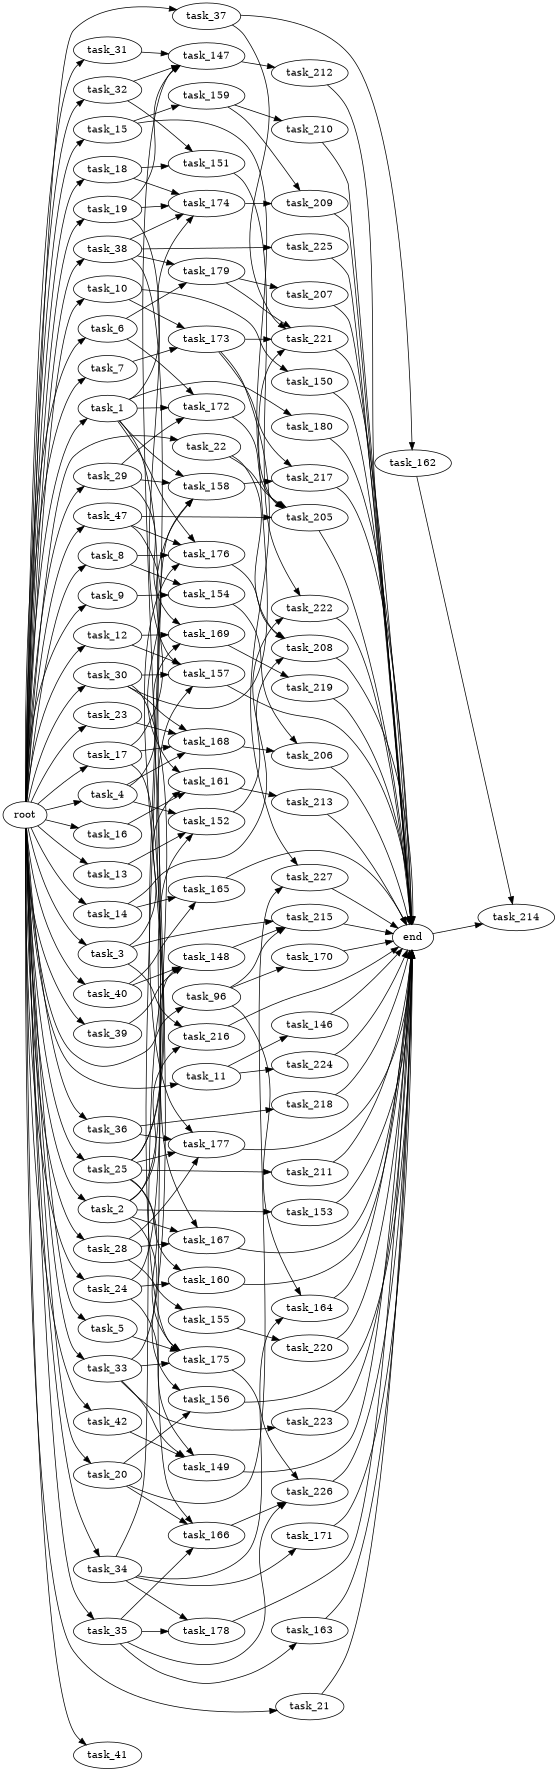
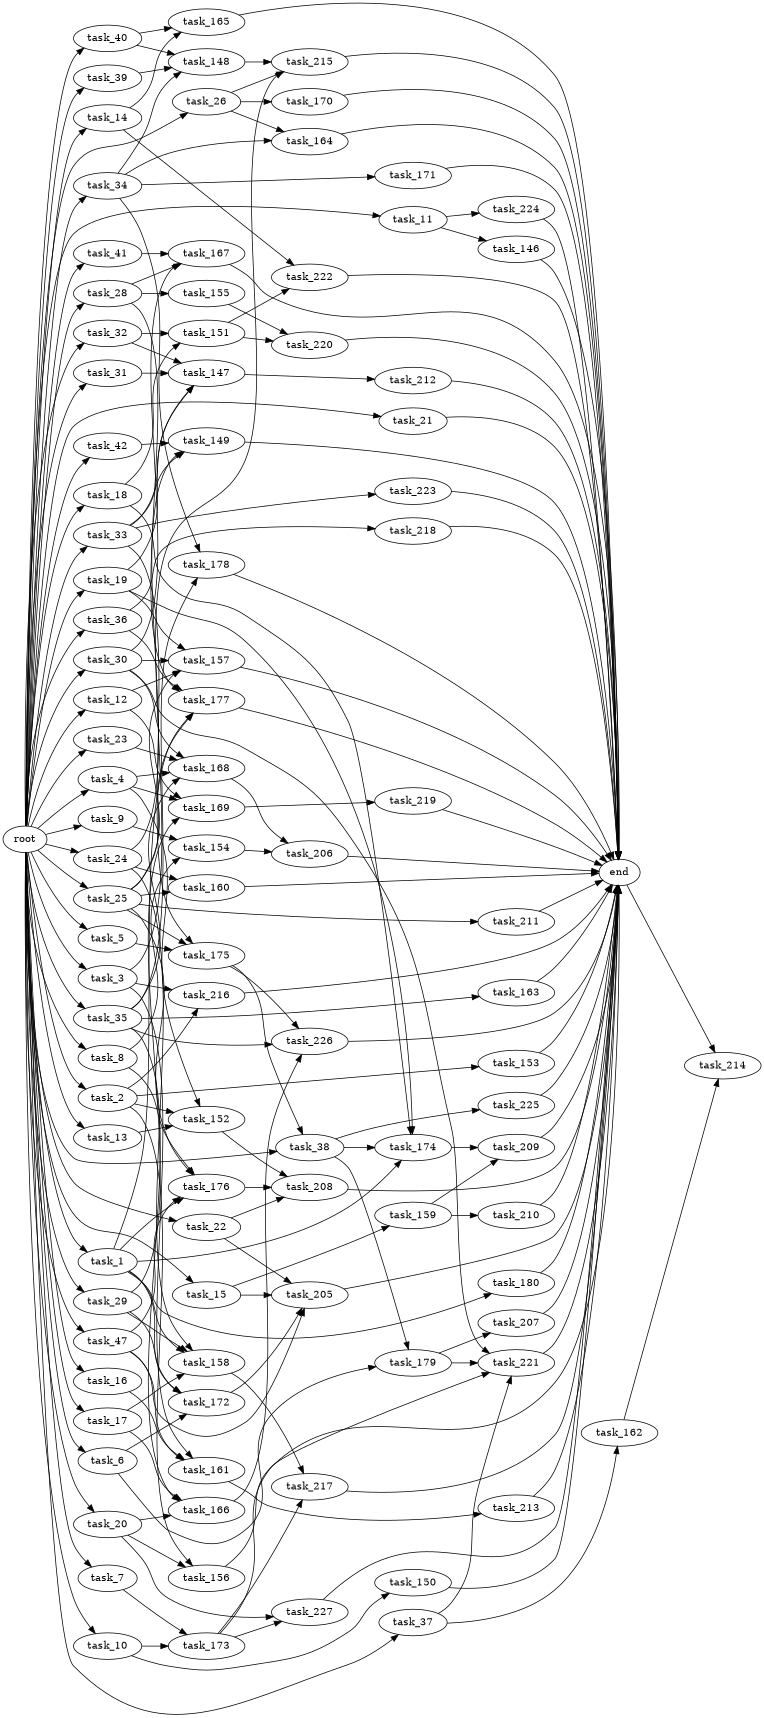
none -> (251, 338)
(152, 749) -> (155, 897)
(207, 997) -> (207, 102)
(148, 1021) -> (266, 1040)
(144, 1221) -> (153, 254)
